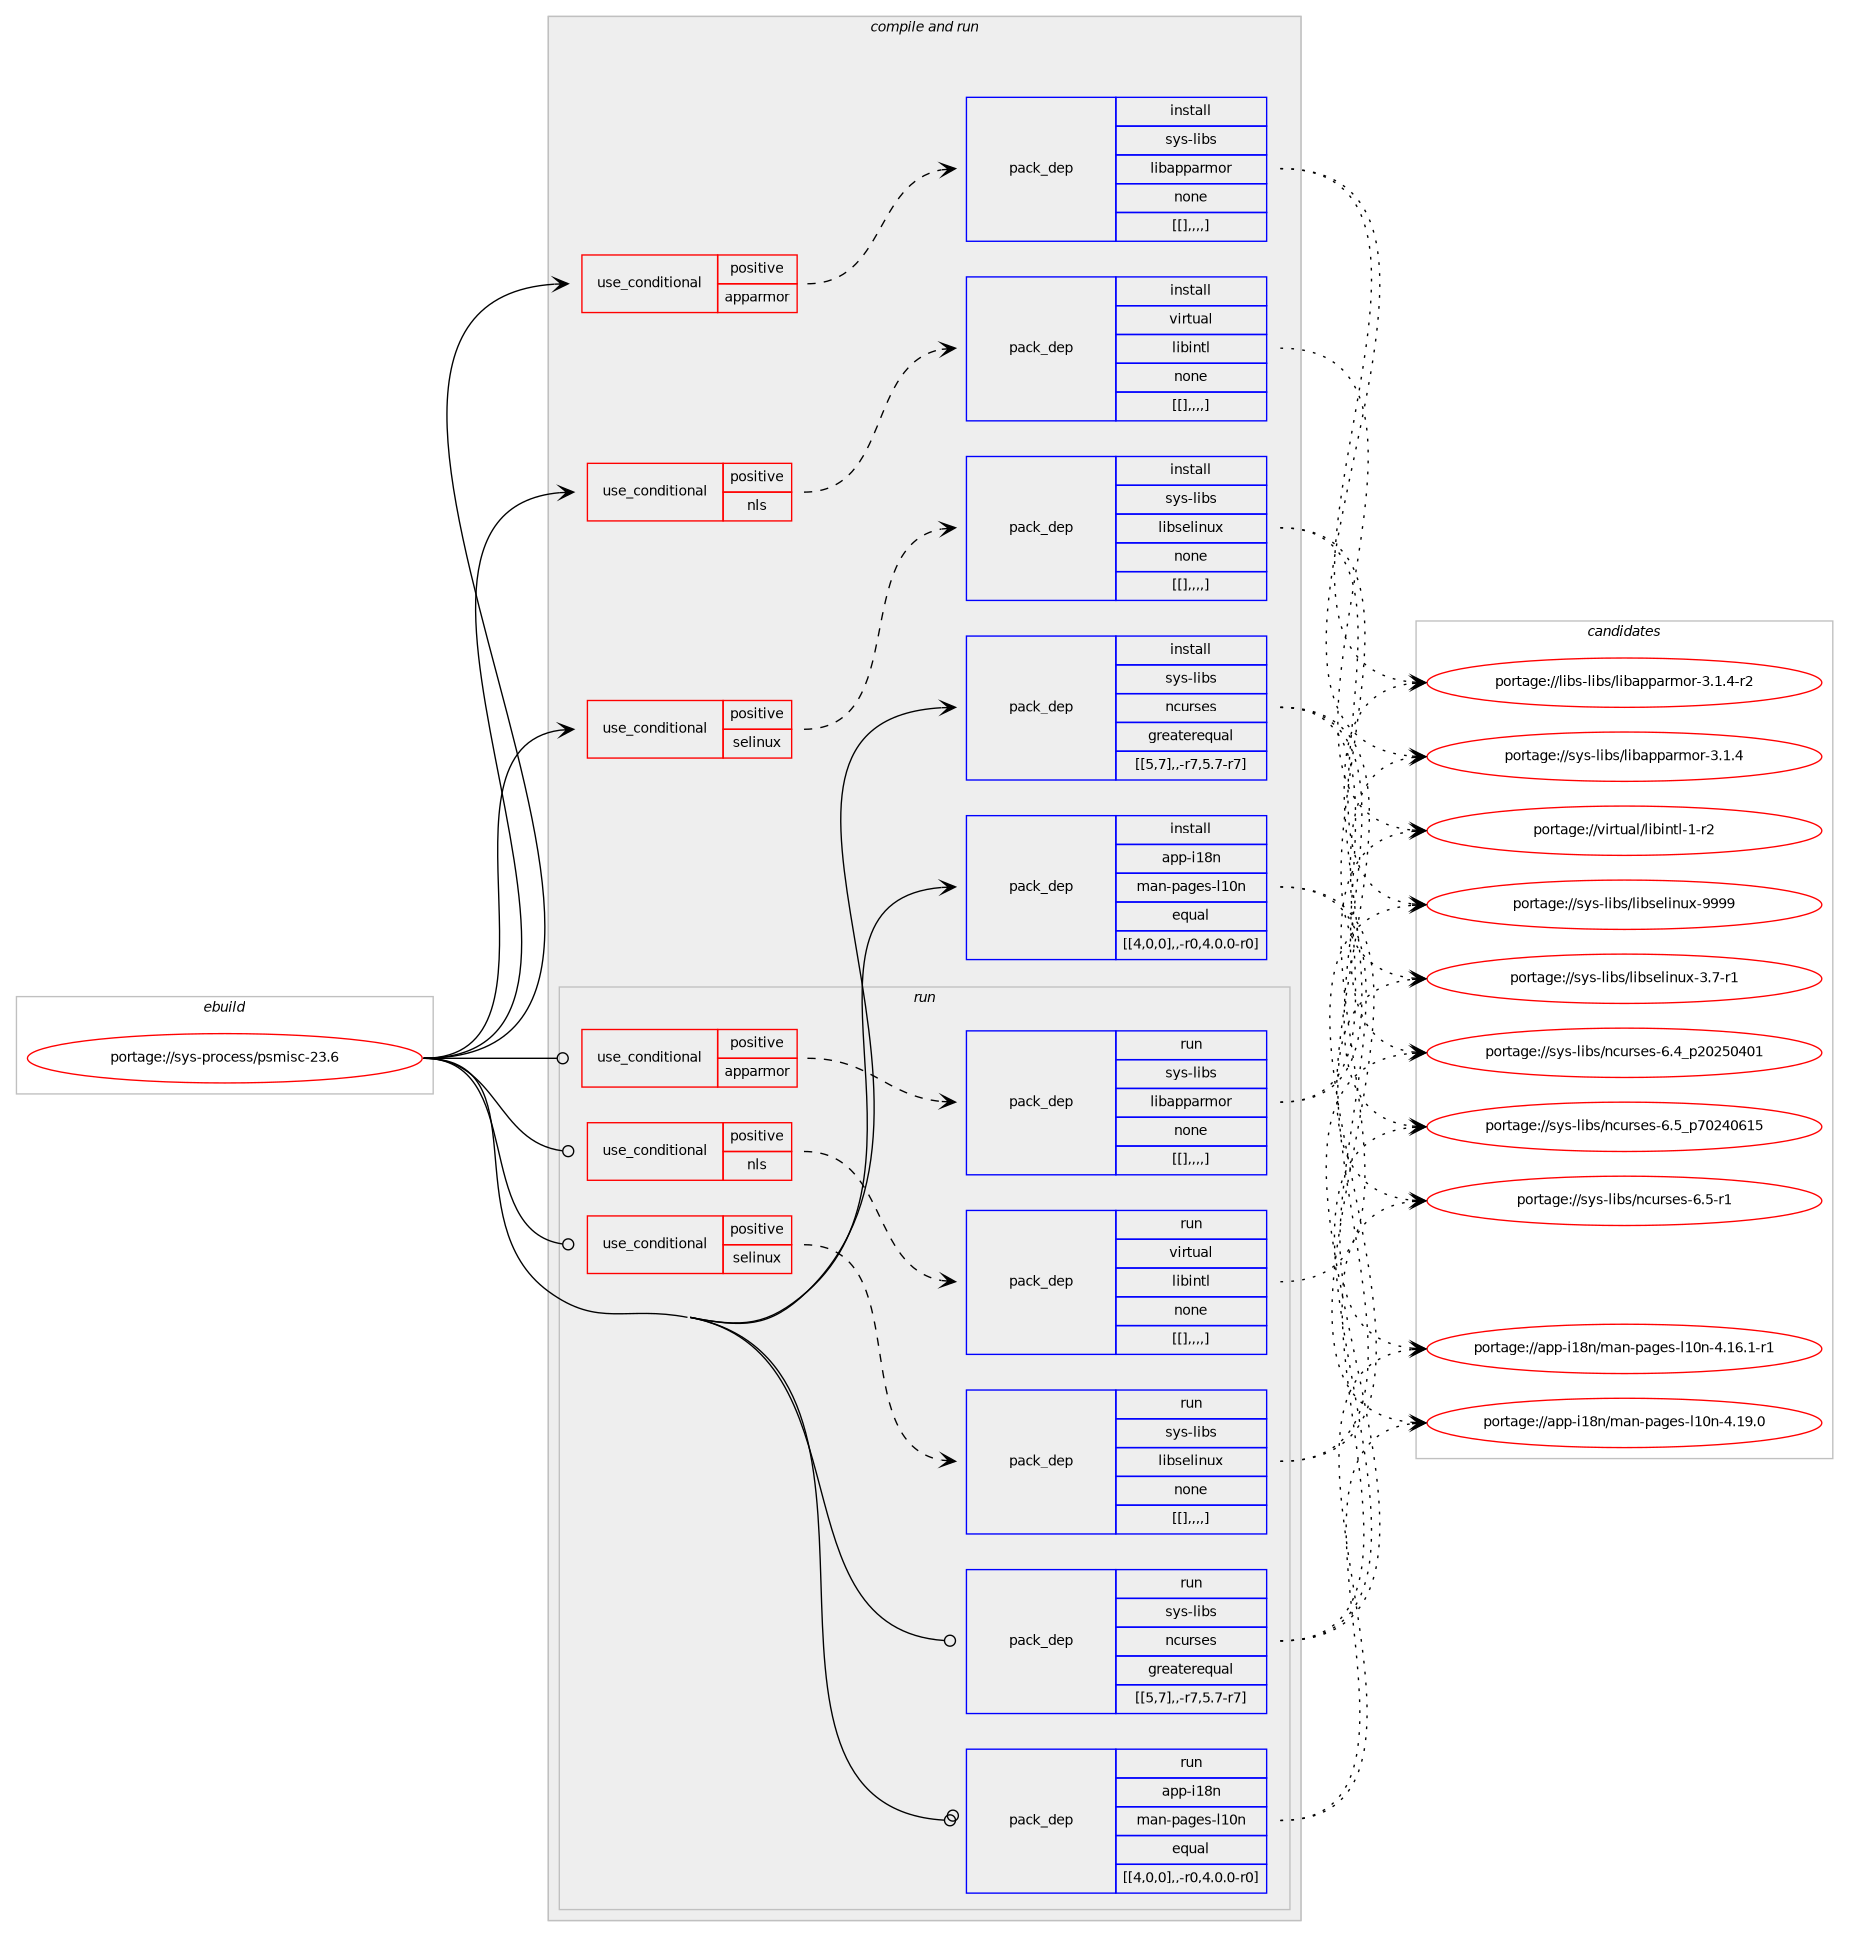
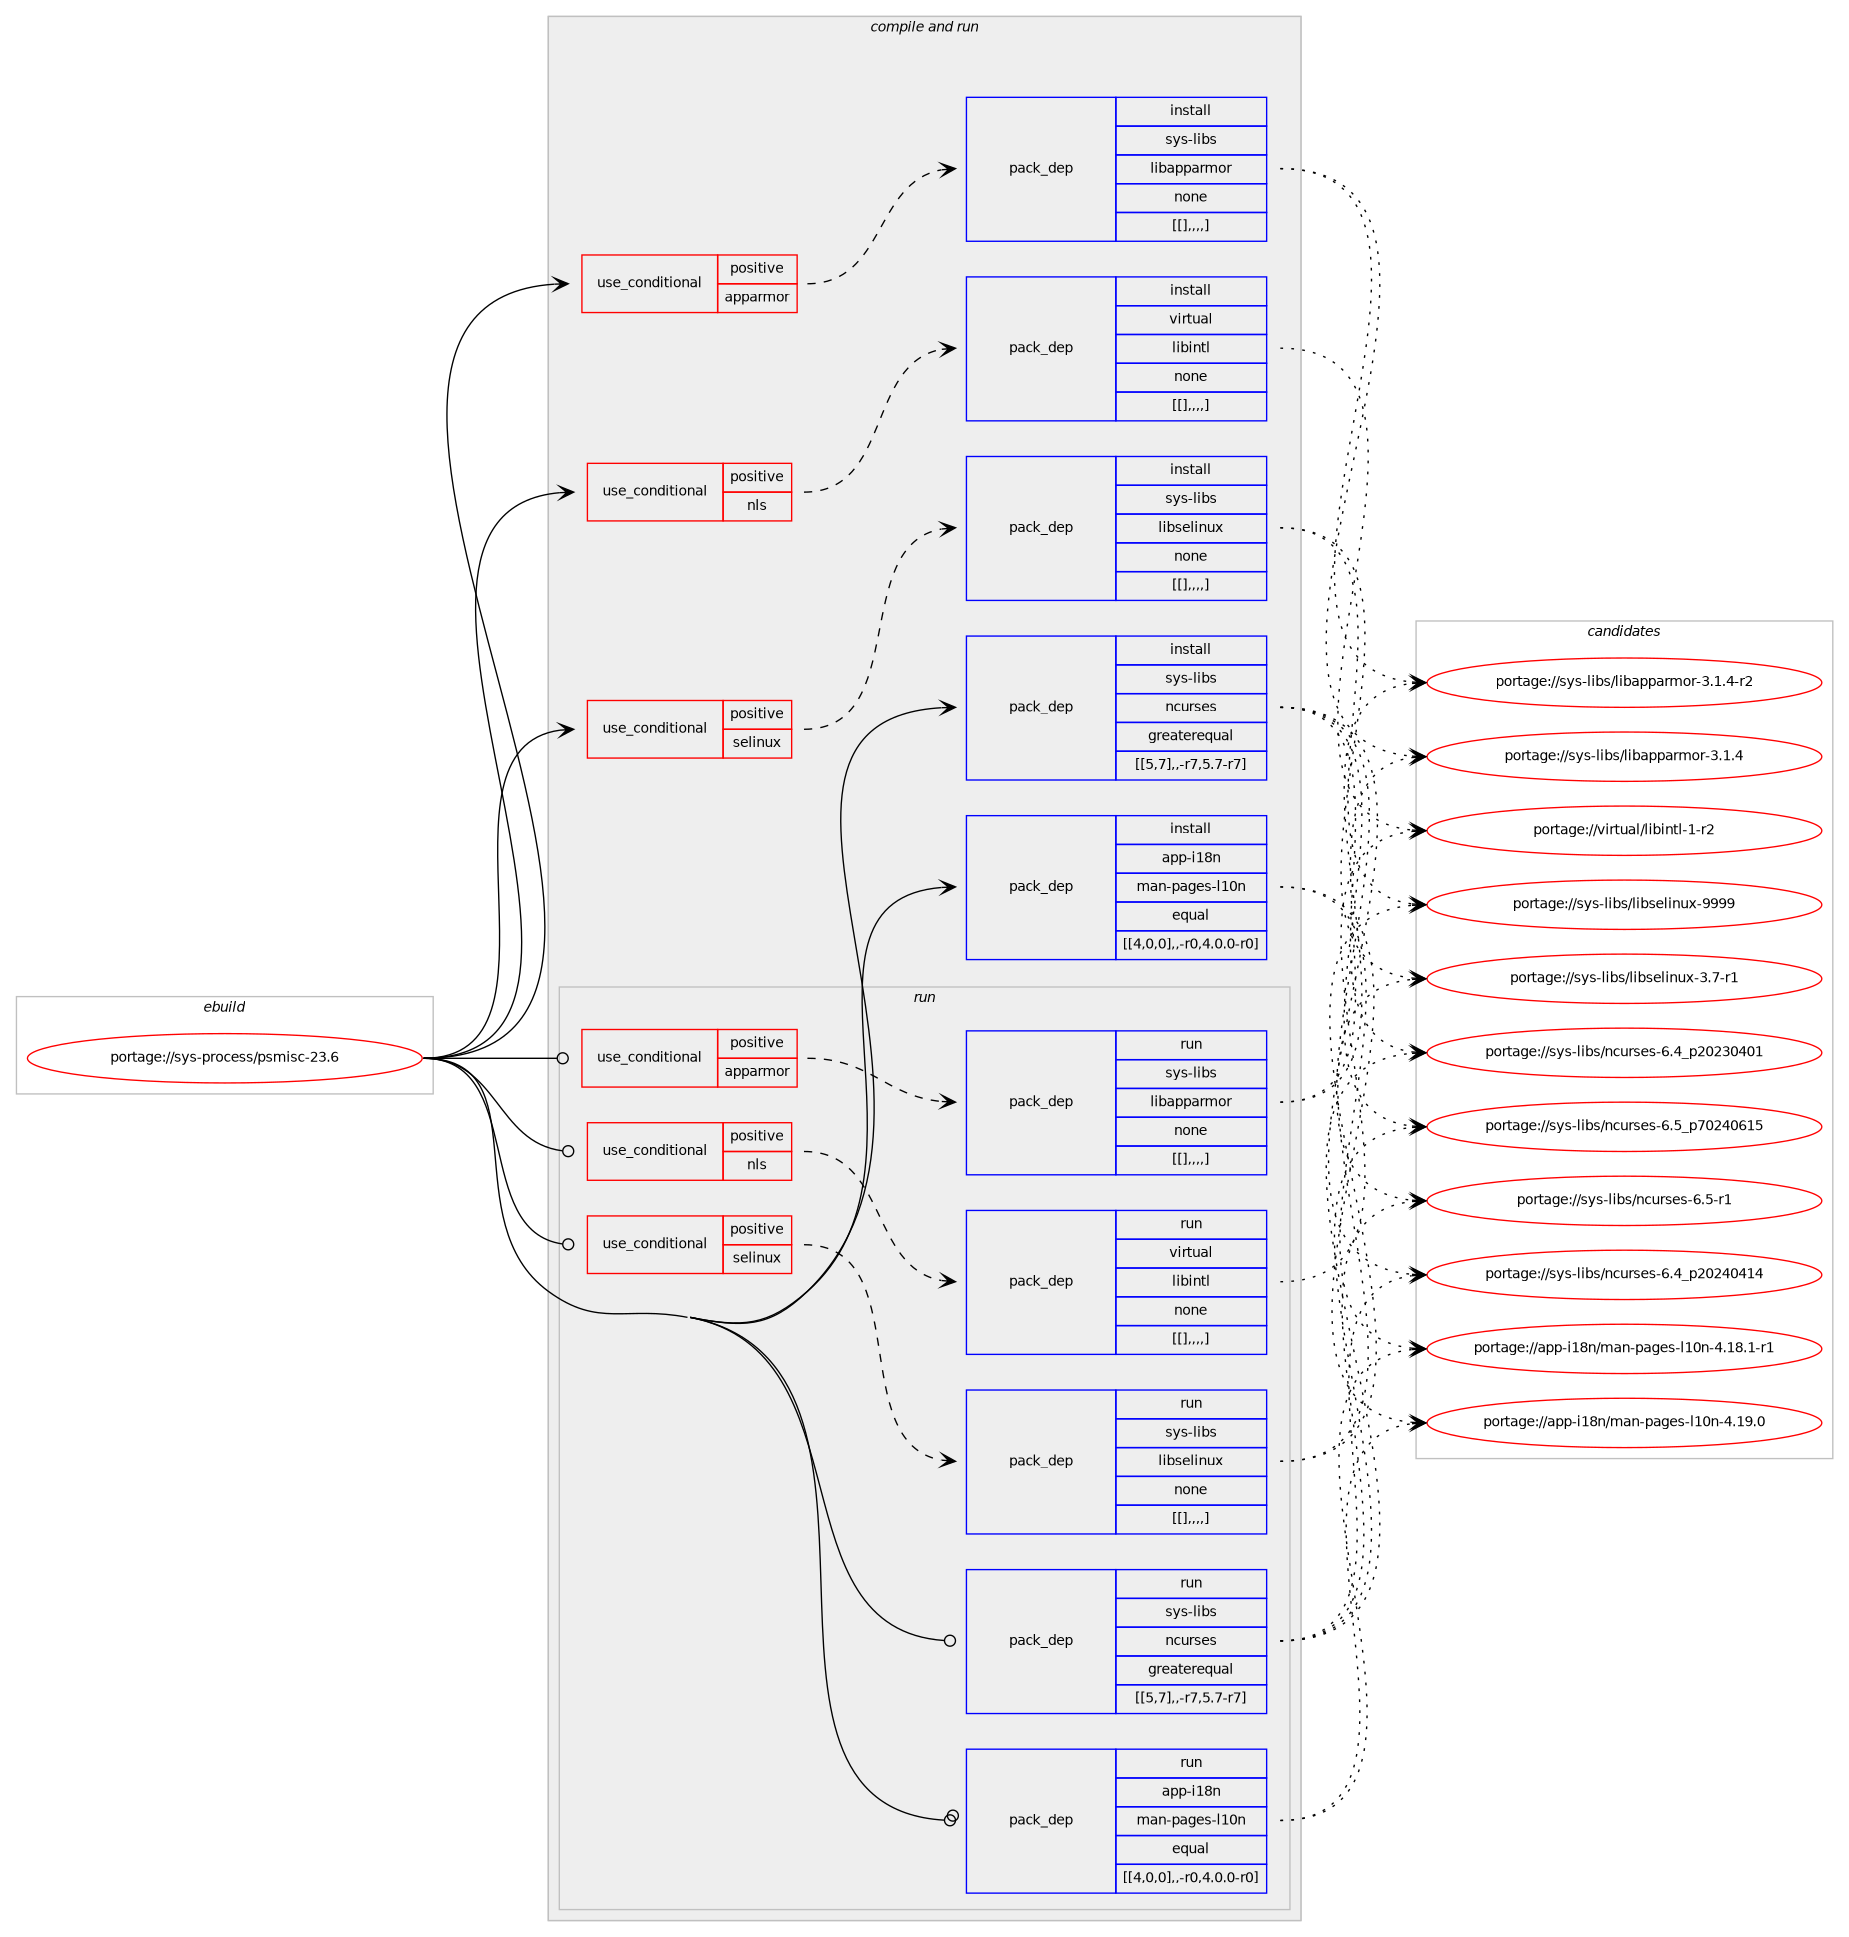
(1624, 683) -> (1624, 683)
(1624, 1053) -> (1624, 1053)
none -> (1624, 1275)
(1624, 1349) -> (1624, 1349)
